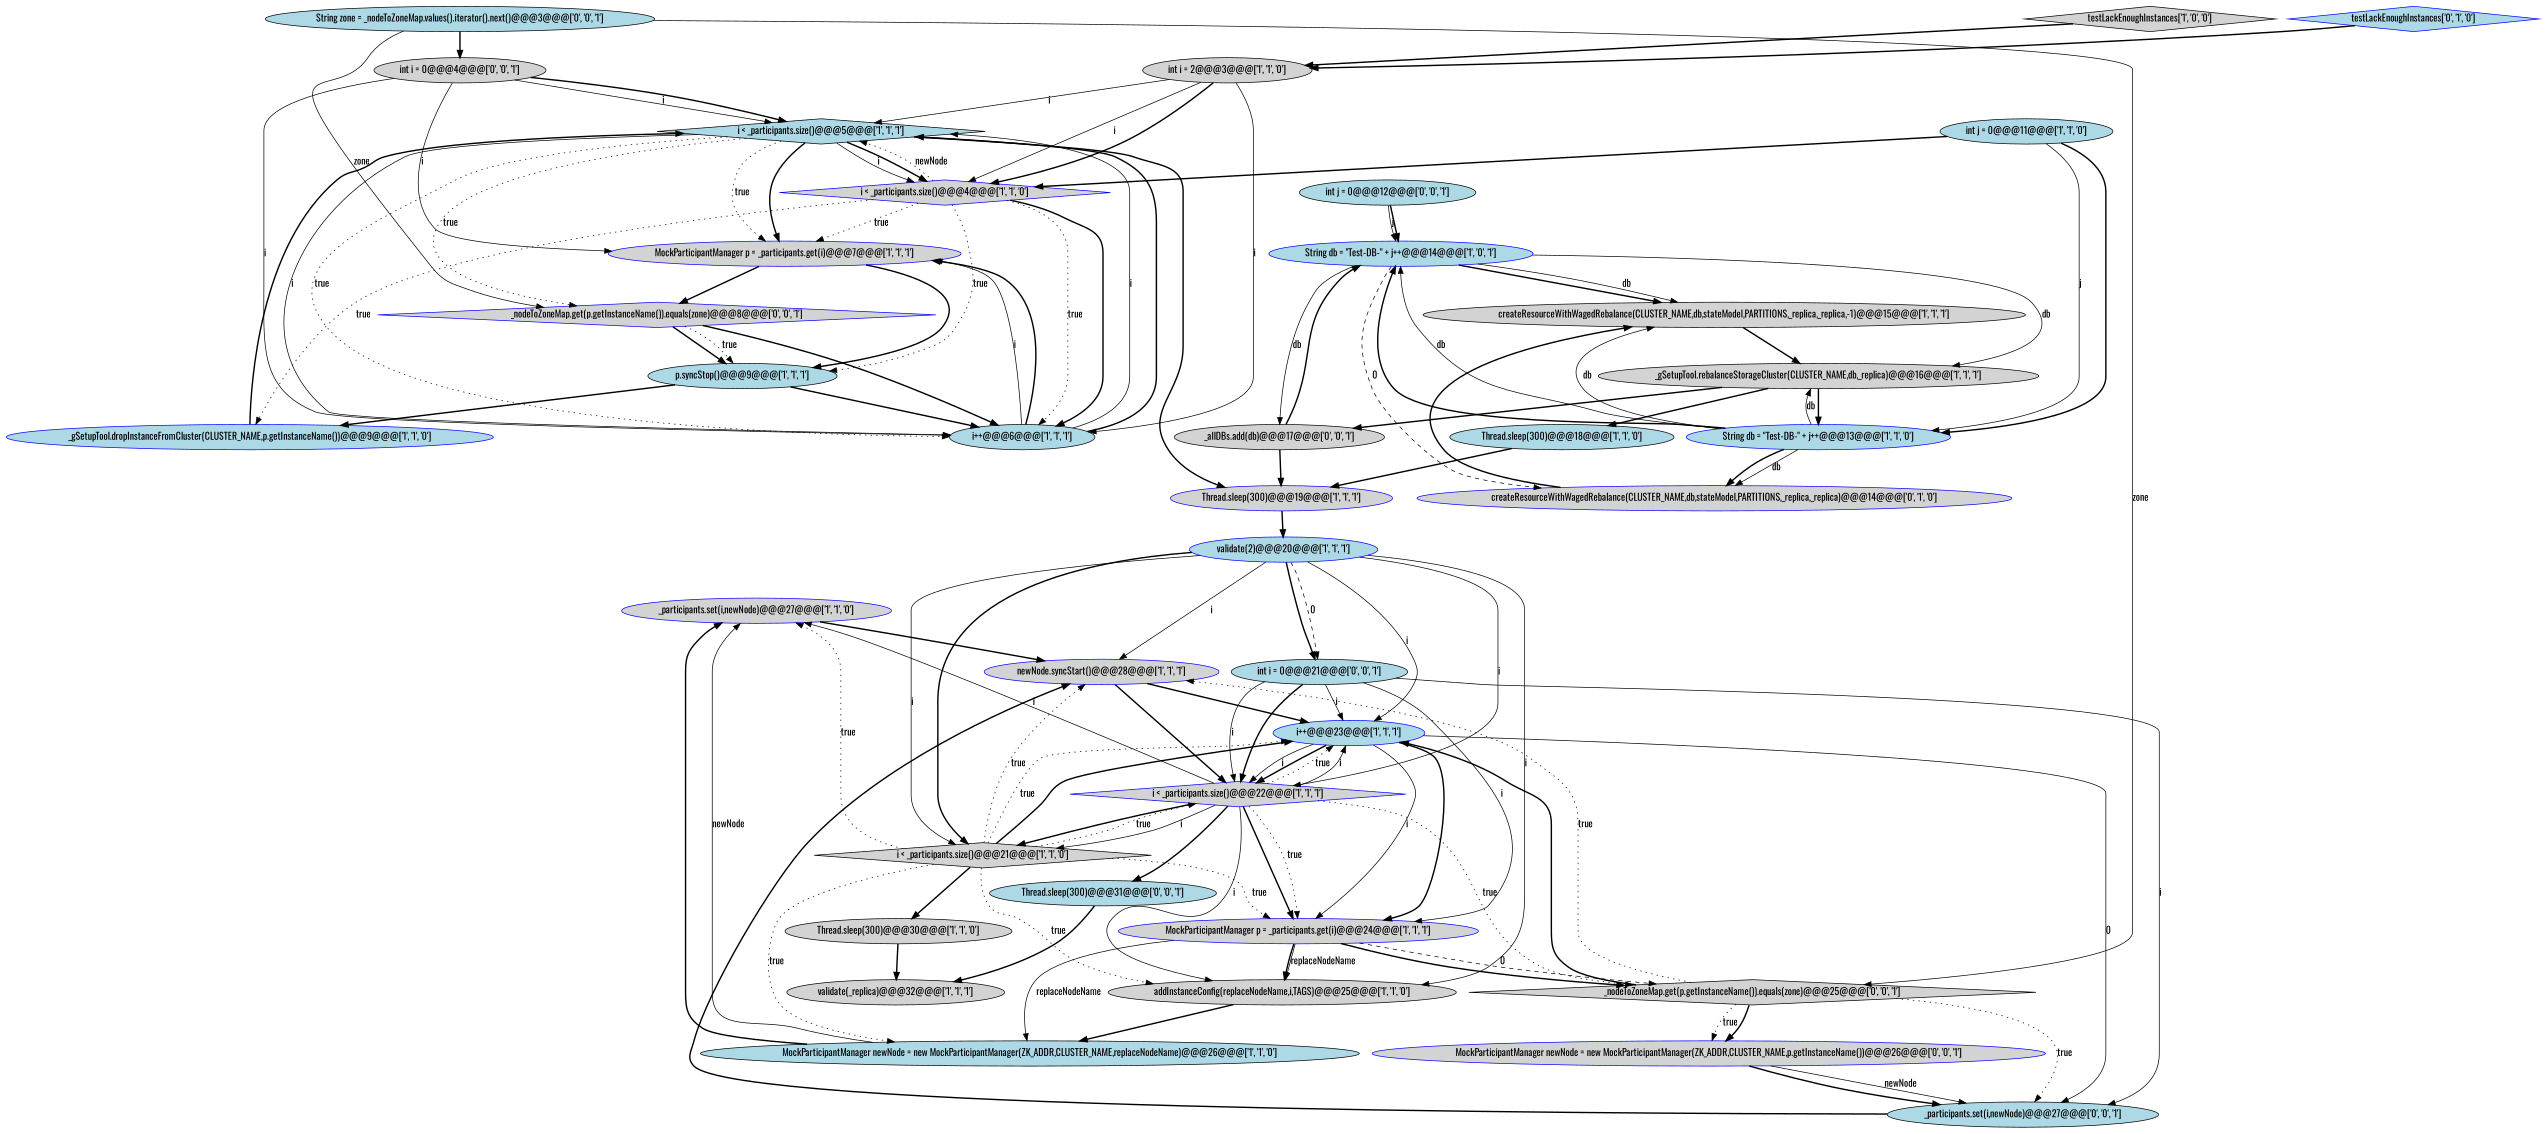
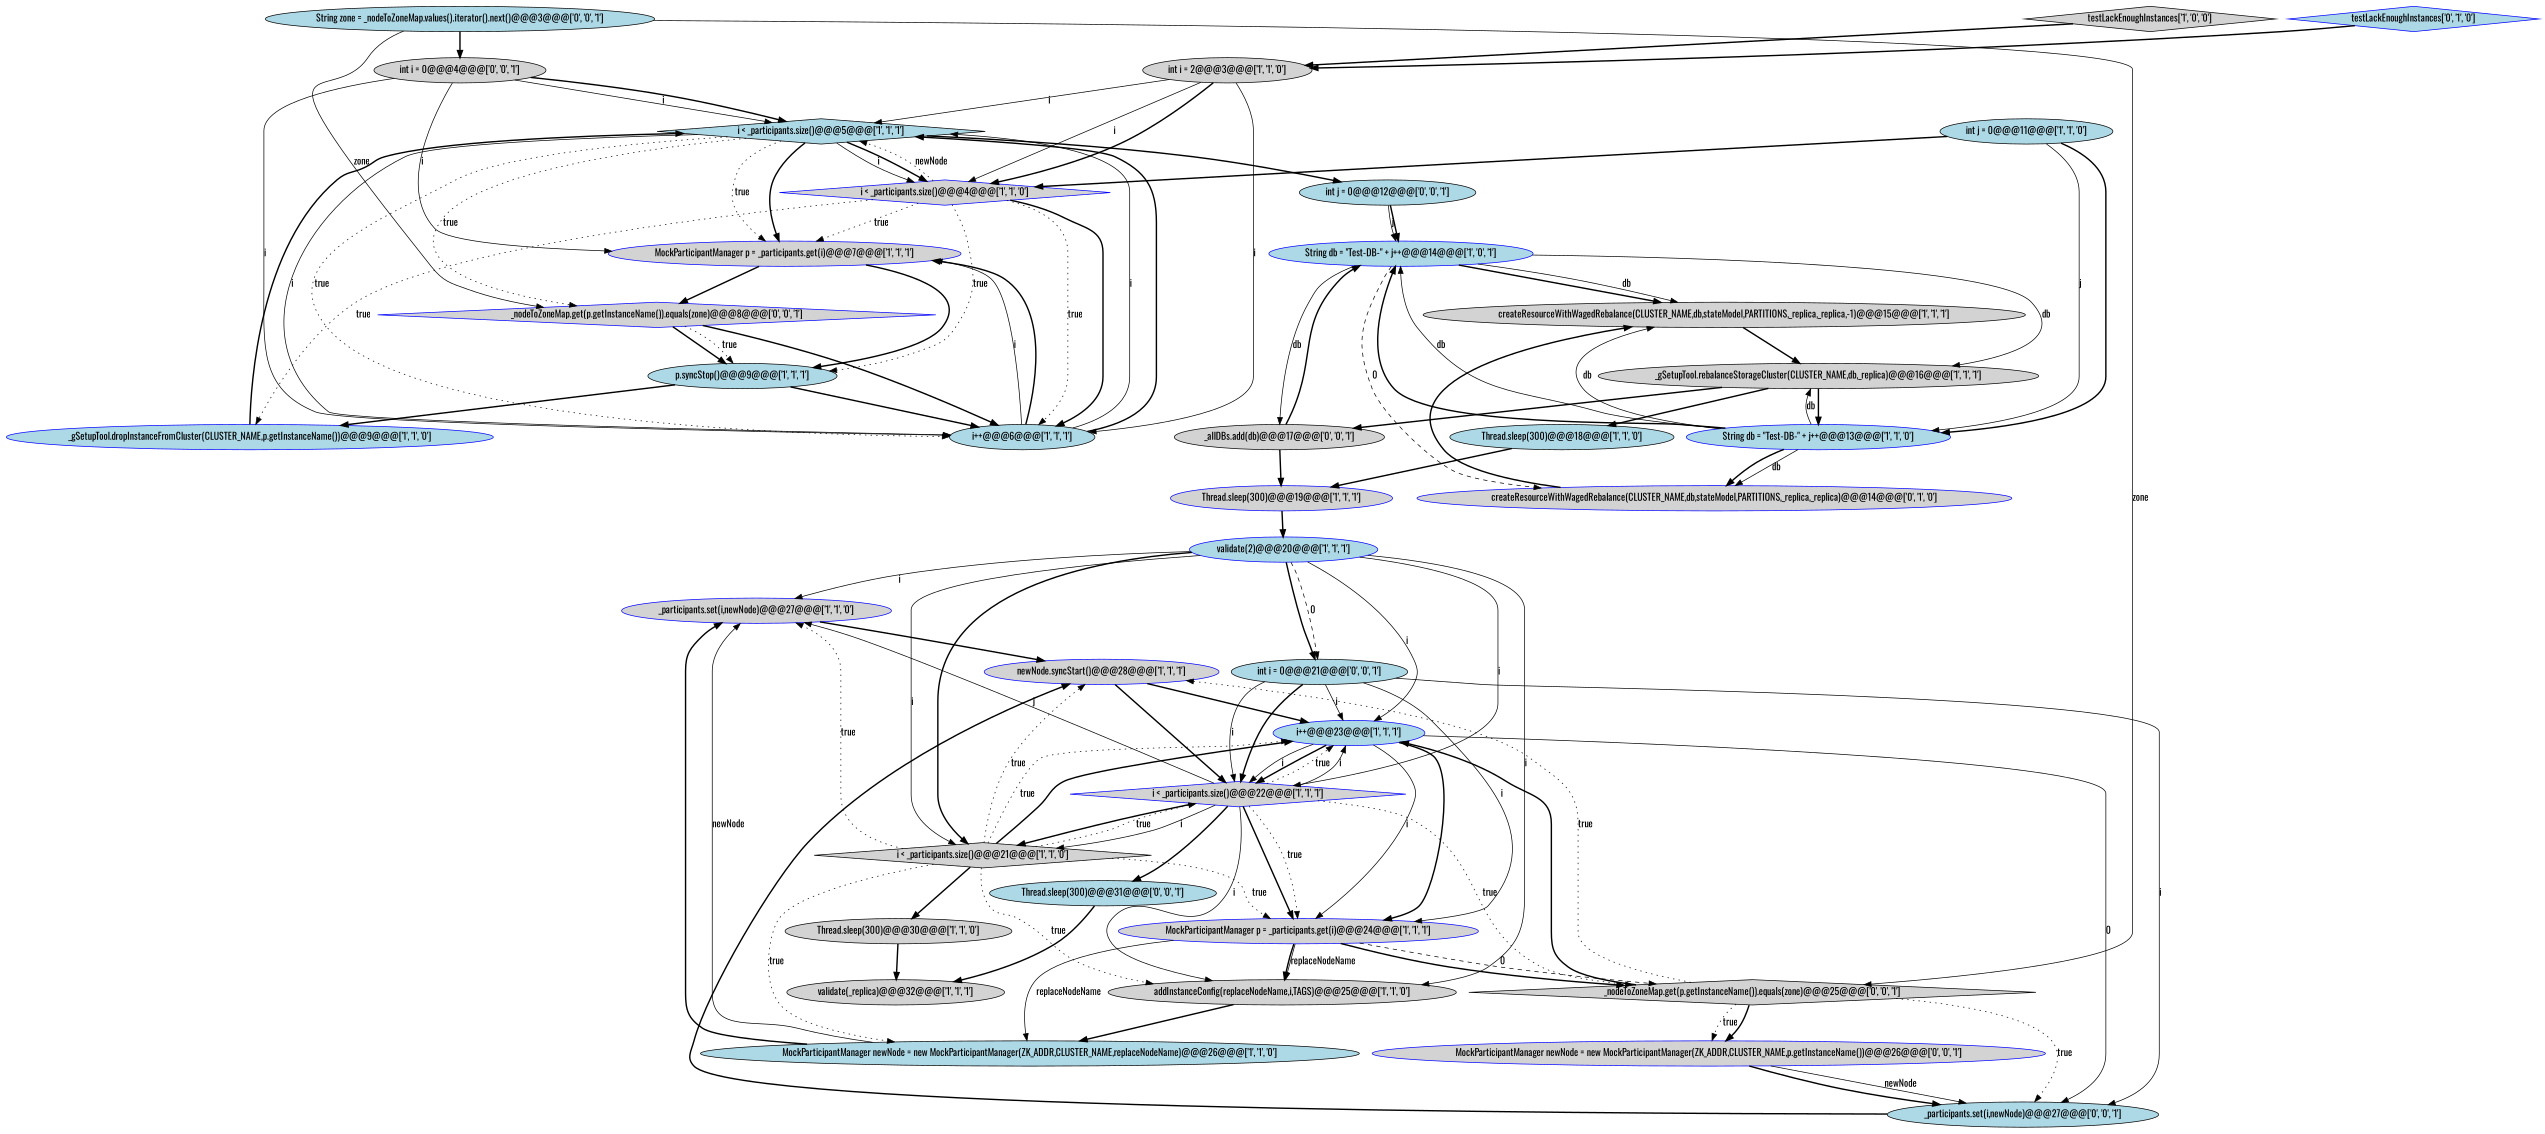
(1183, 211) -> (1131, 150)
(1196, 609) -> (995, 563)
(1034, 702) -> (1034, 702)
